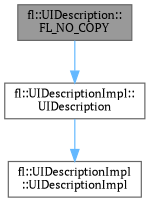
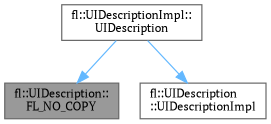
(75, 56) -> (101, 57)
(75, 179) -> (203, 101)
